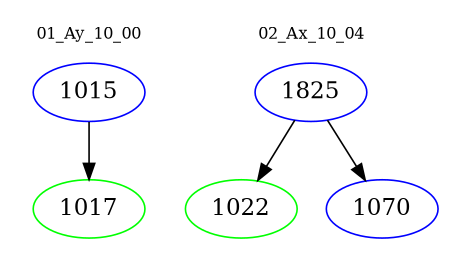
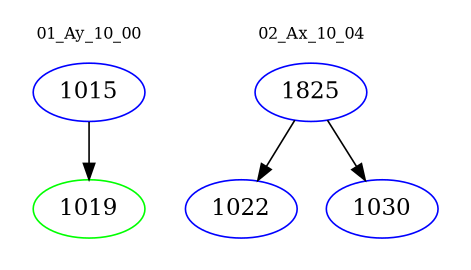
(89, 209) -> (89, 209)
(241, 209) -> (241, 209)
(382, 209) -> (382, 209)
